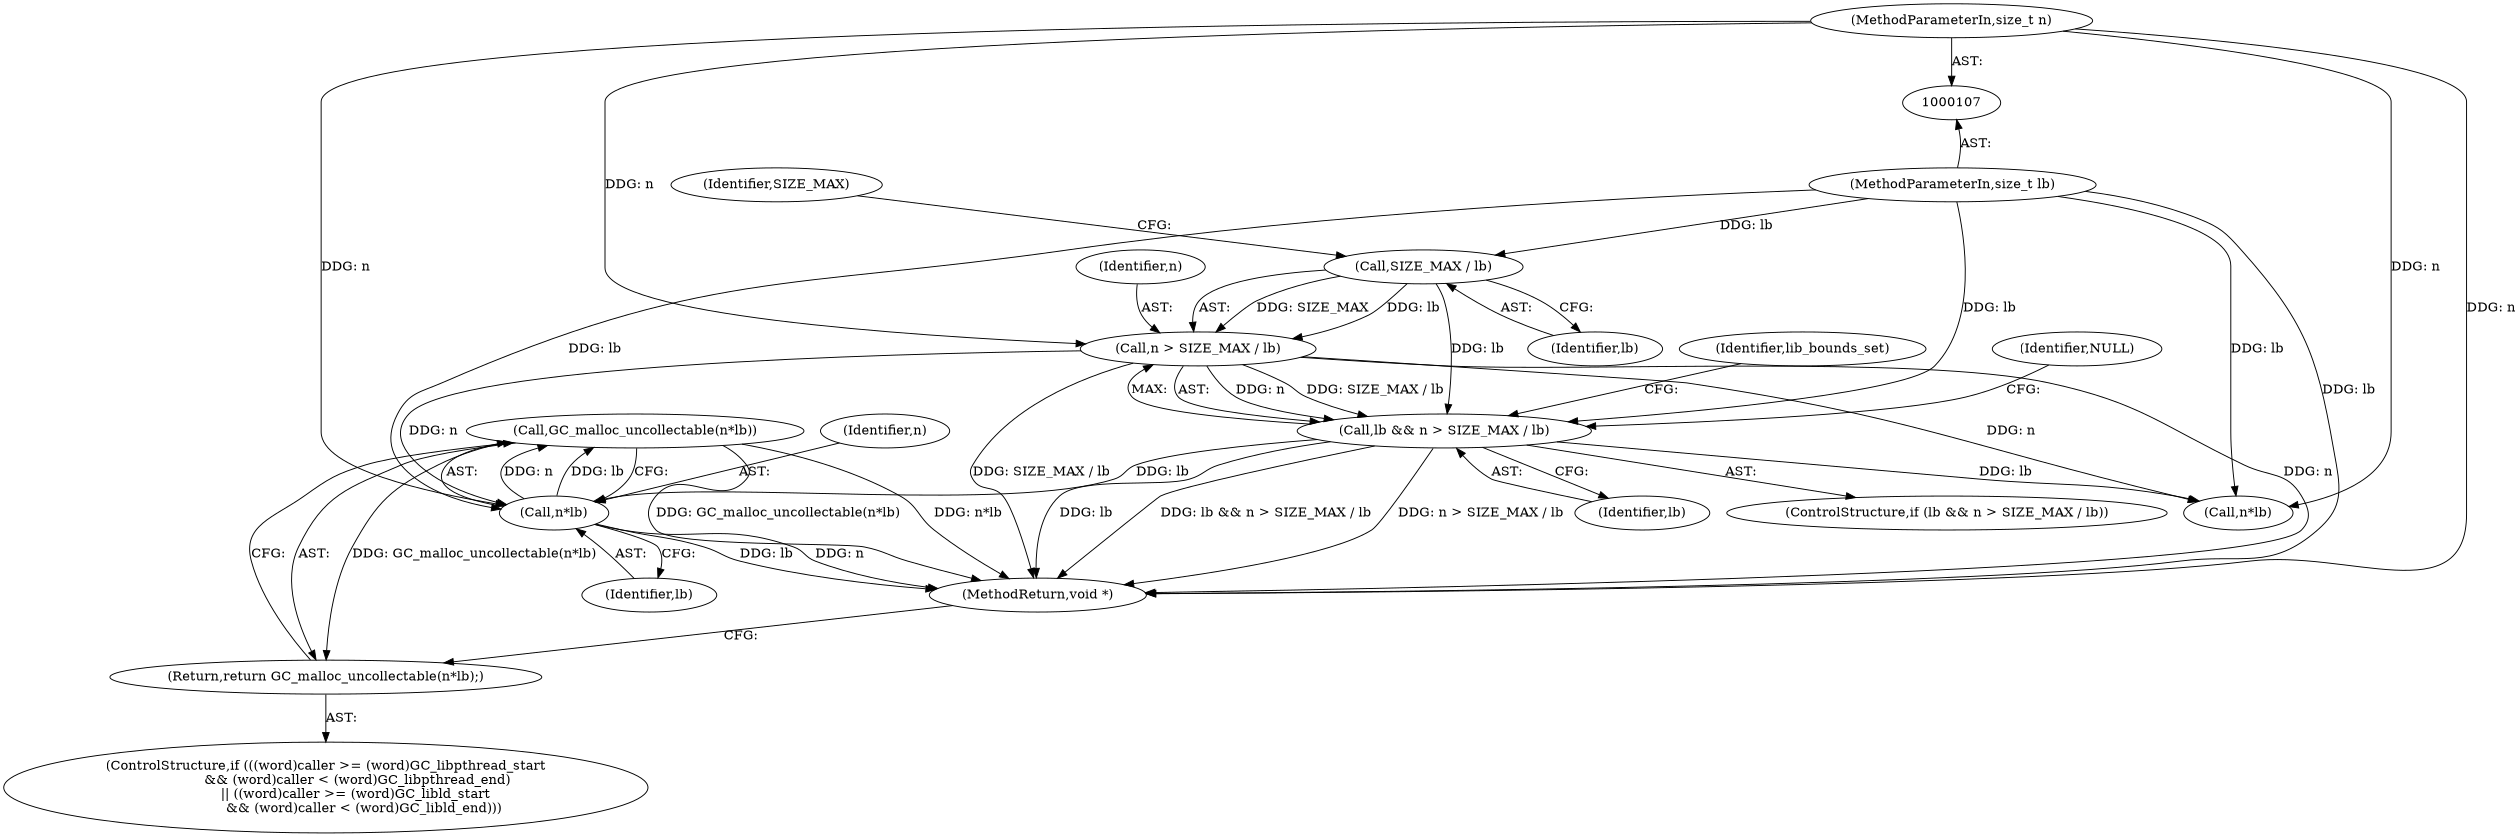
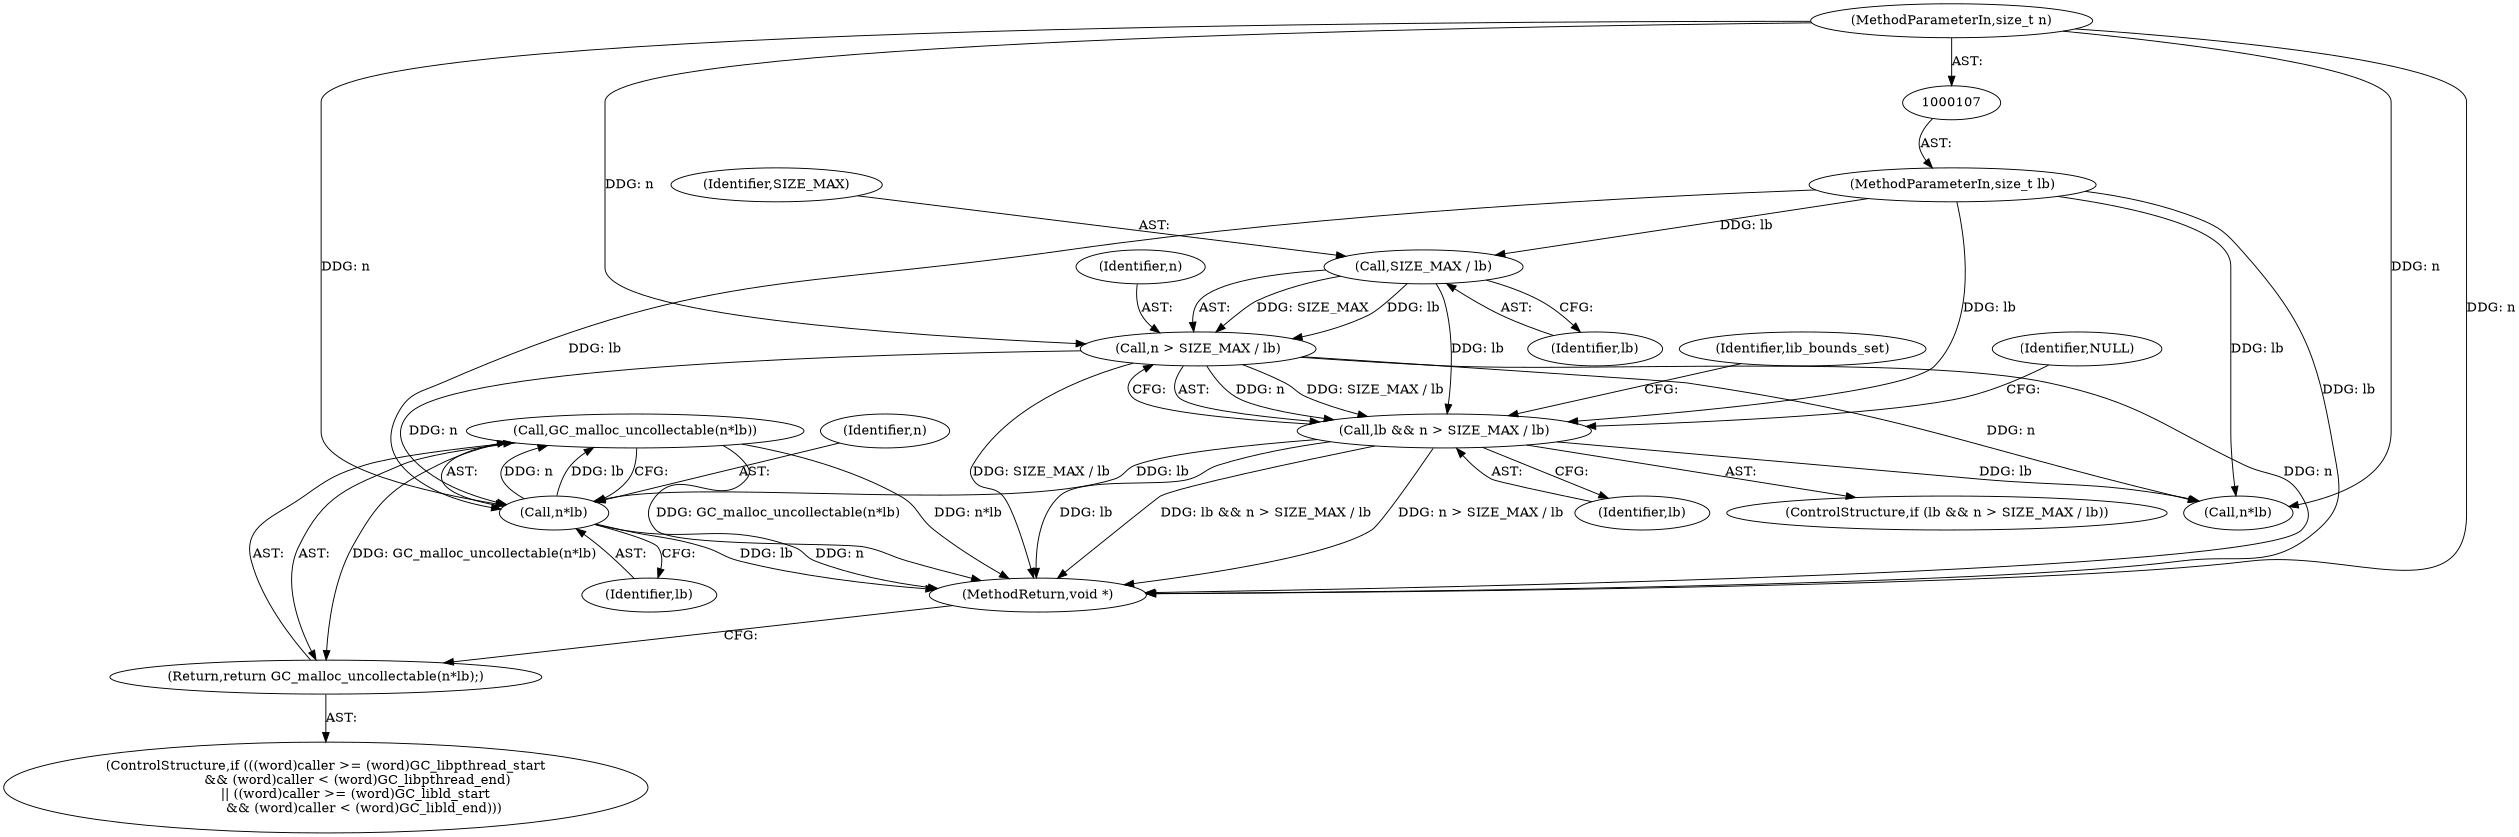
(1960, 148) -> (1920, 139)
(1157, 226) -> (1157, 226)
(1151, 390) -> (1151, 390)
(271, 554) -> (271, 554)
